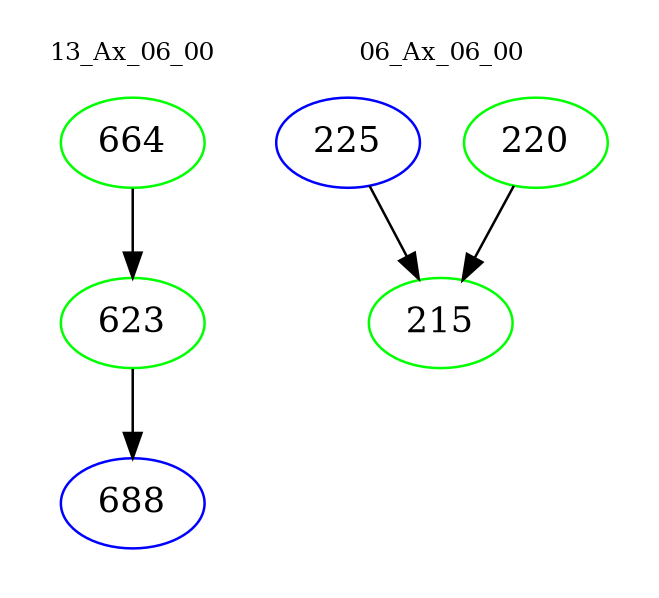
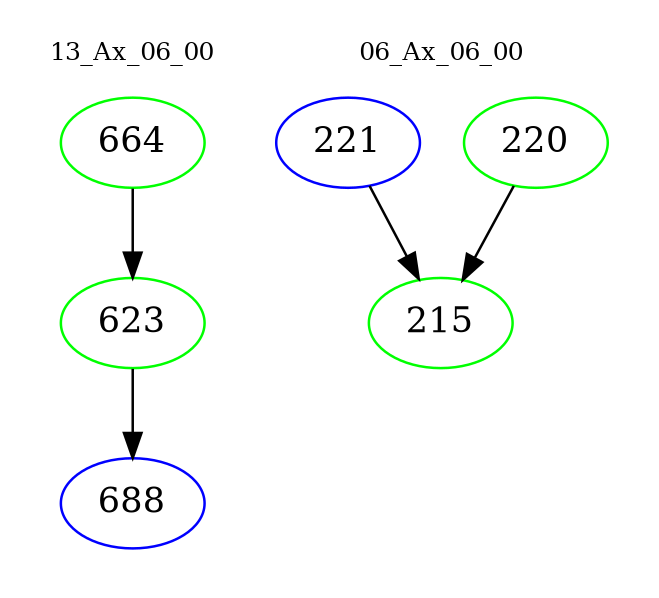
(348, 143) -> (348, 143)
